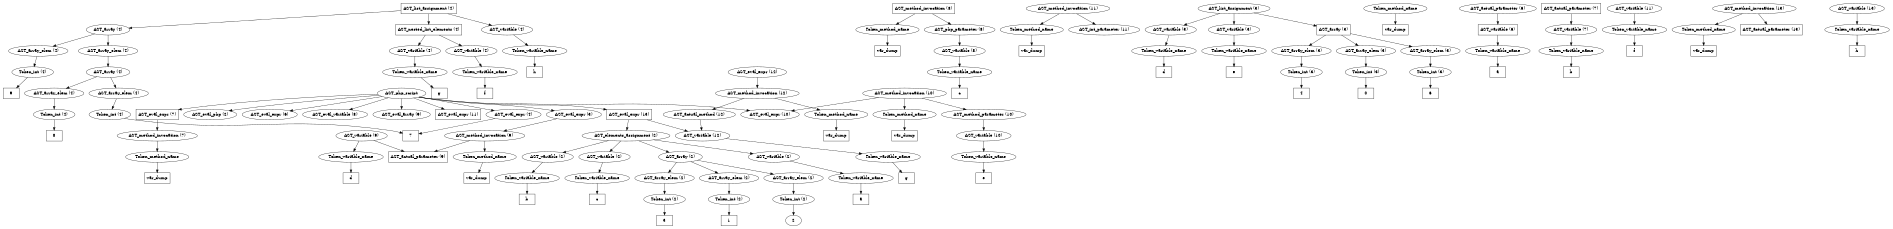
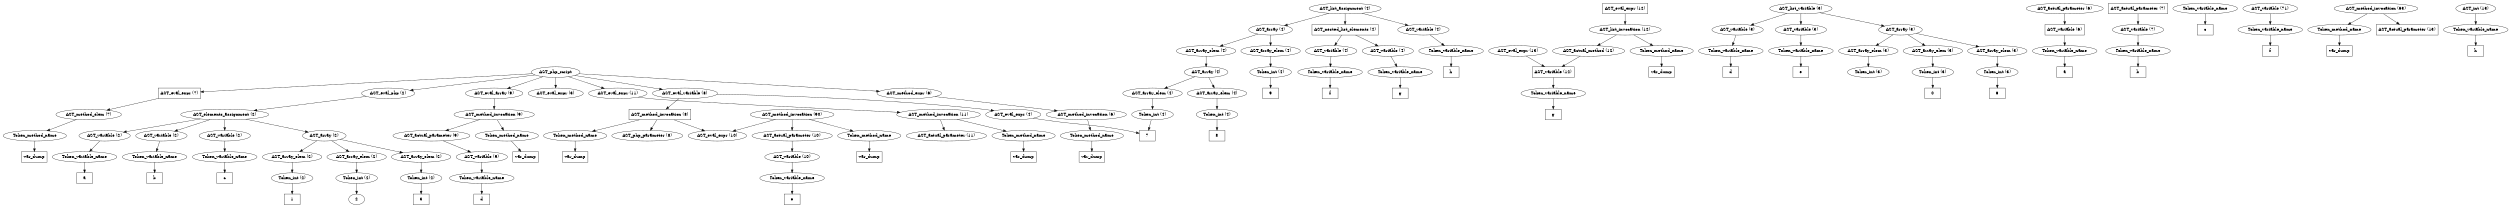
(429, 9) -> (1345, 9)
(1234, 9) -> (1801, 9)
(1634, 9) -> (2270, 9)
(1754, 9) -> (2376, 9)
(1857, 9) -> (2476, 9)
(1104, 30) -> (946, 136)
(1334, 30) -> (1900, 30)
(960, 51) -> none
(757, 72) -> (1625, 9)
(757, 93) -> (1625, 30)
(905, 93) -> (792, 115)
(1301, 93) -> none
none -> (674, 103)
(455, 104) -> (854, 99)
(511, 104) -> none
(583, 105) -> (688, 125)
none -> (768, 106)
(270, 115) -> (909, 93)
(458, 115) -> (618, 93)
(629, 115) -> (1518, 51)
(984, 115) -> (792, 136)
none -> (1086, 115)
(628, 124) -> (312, 103)
(532, 125) -> (494, 102)
(157, 136) -> (89, 115)
(703, 136) -> (1553, 72)
(388, 146) -> (456, 146)
(418, 157) -> (431, 136)
